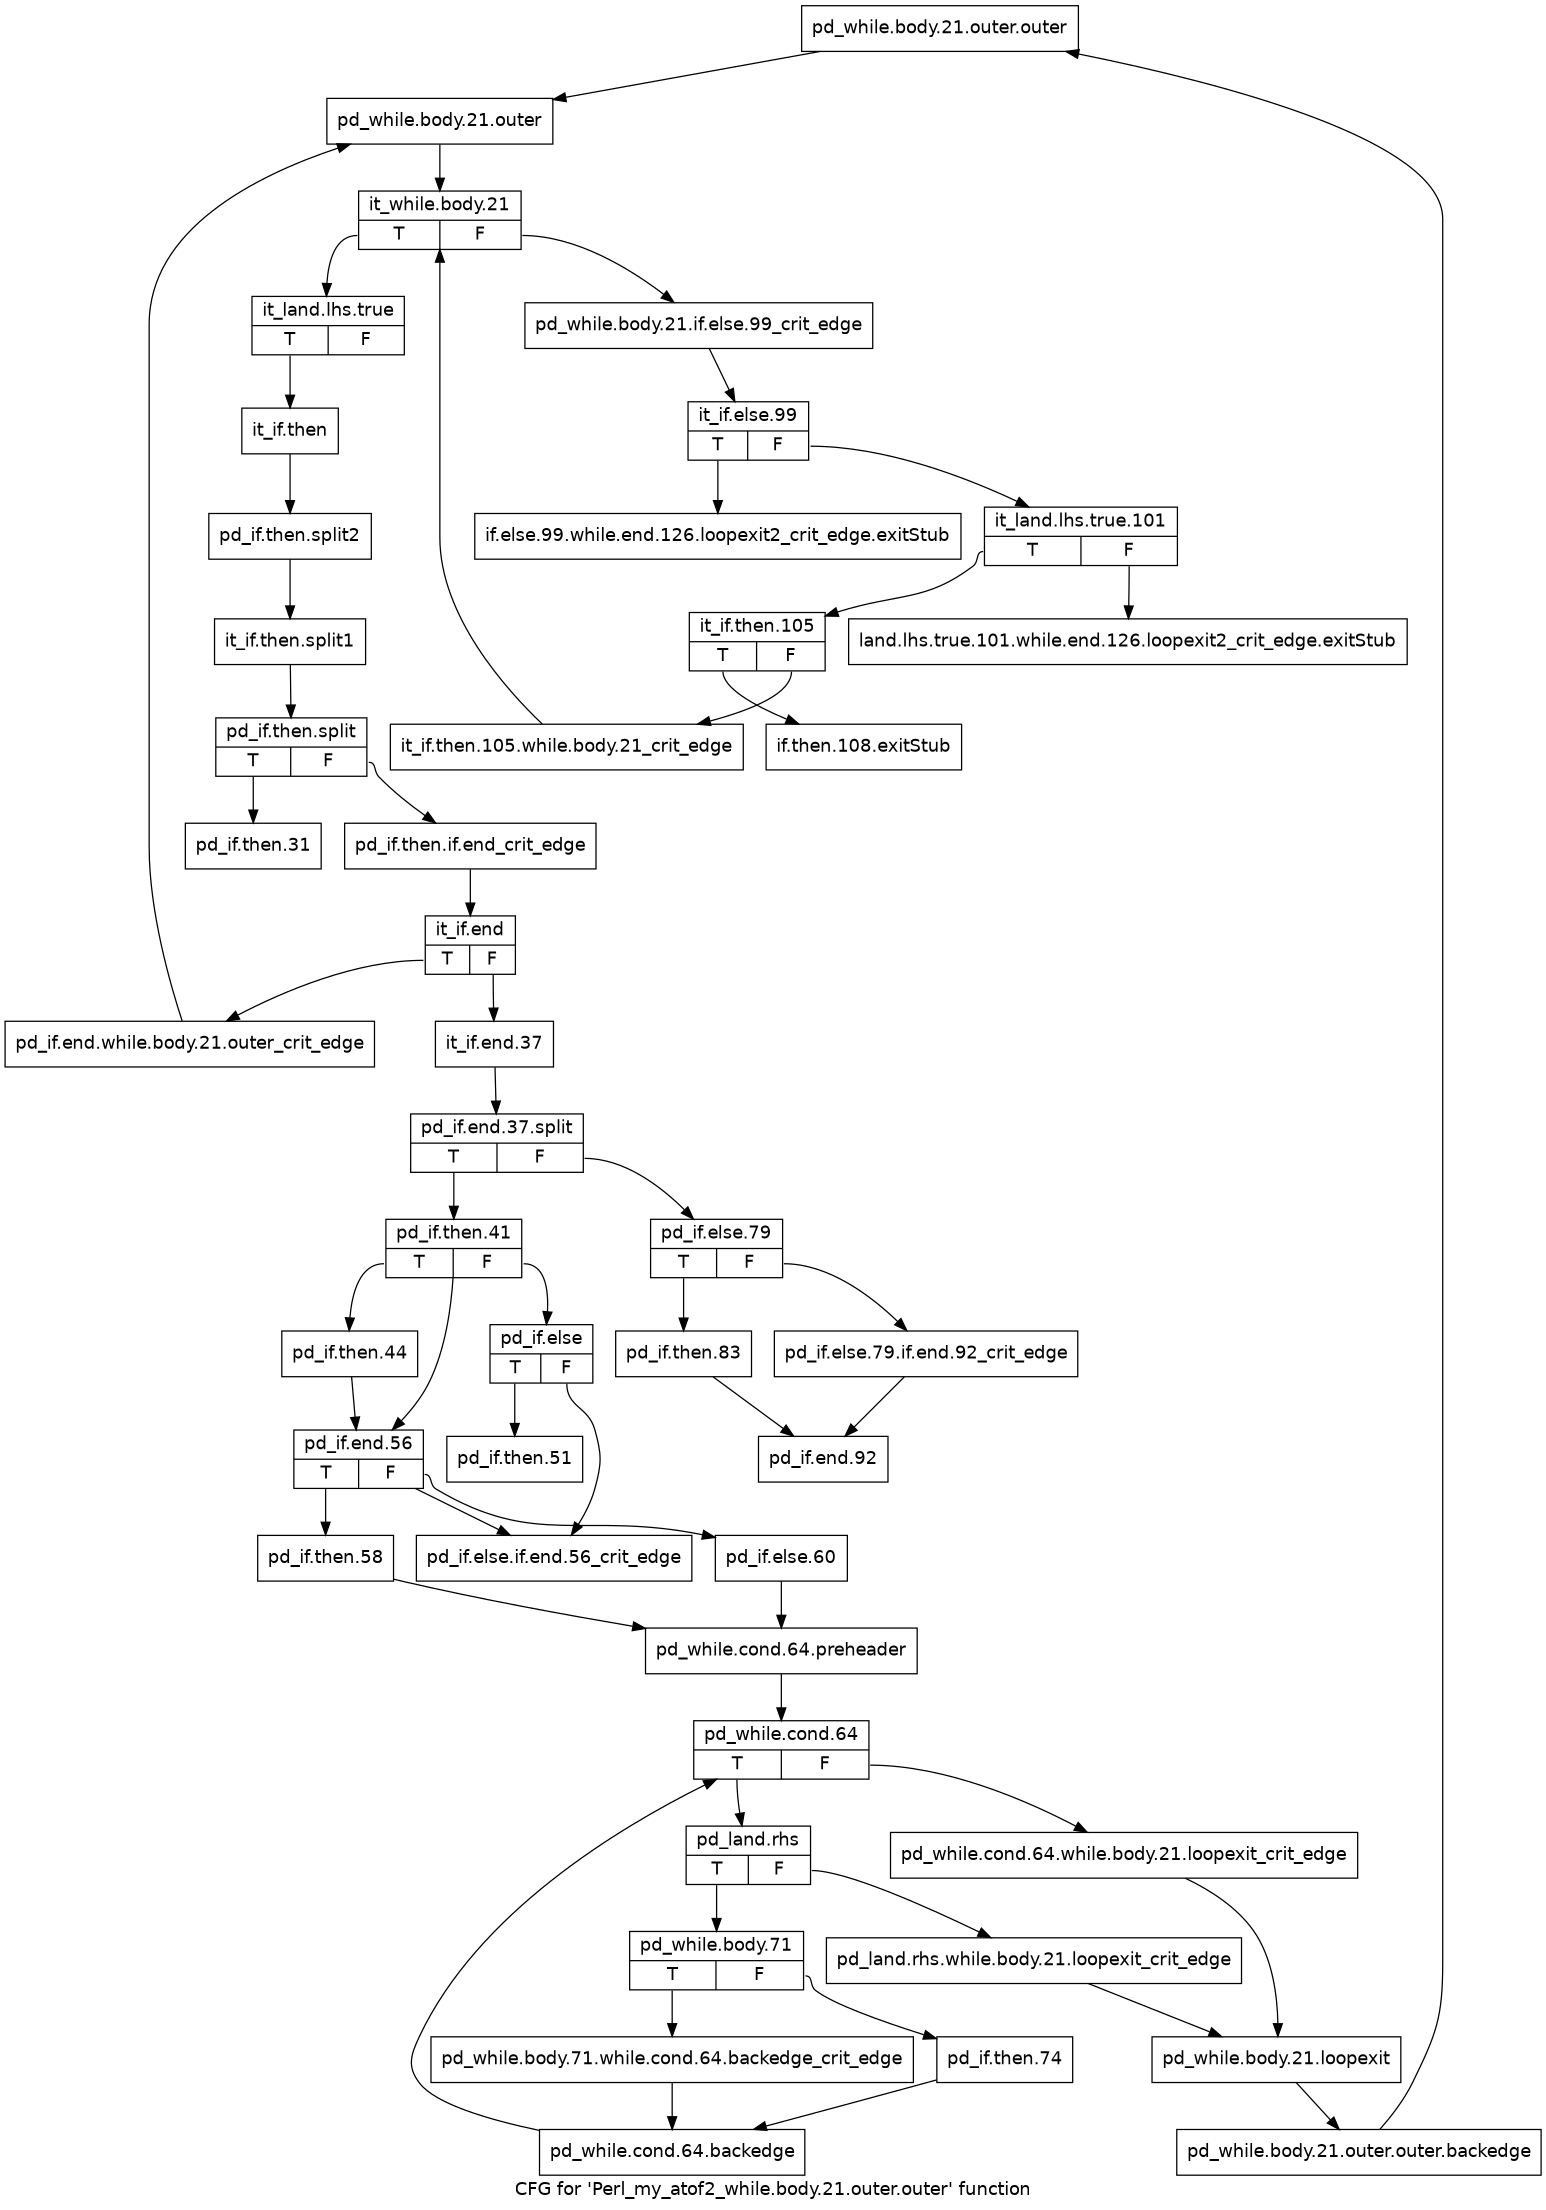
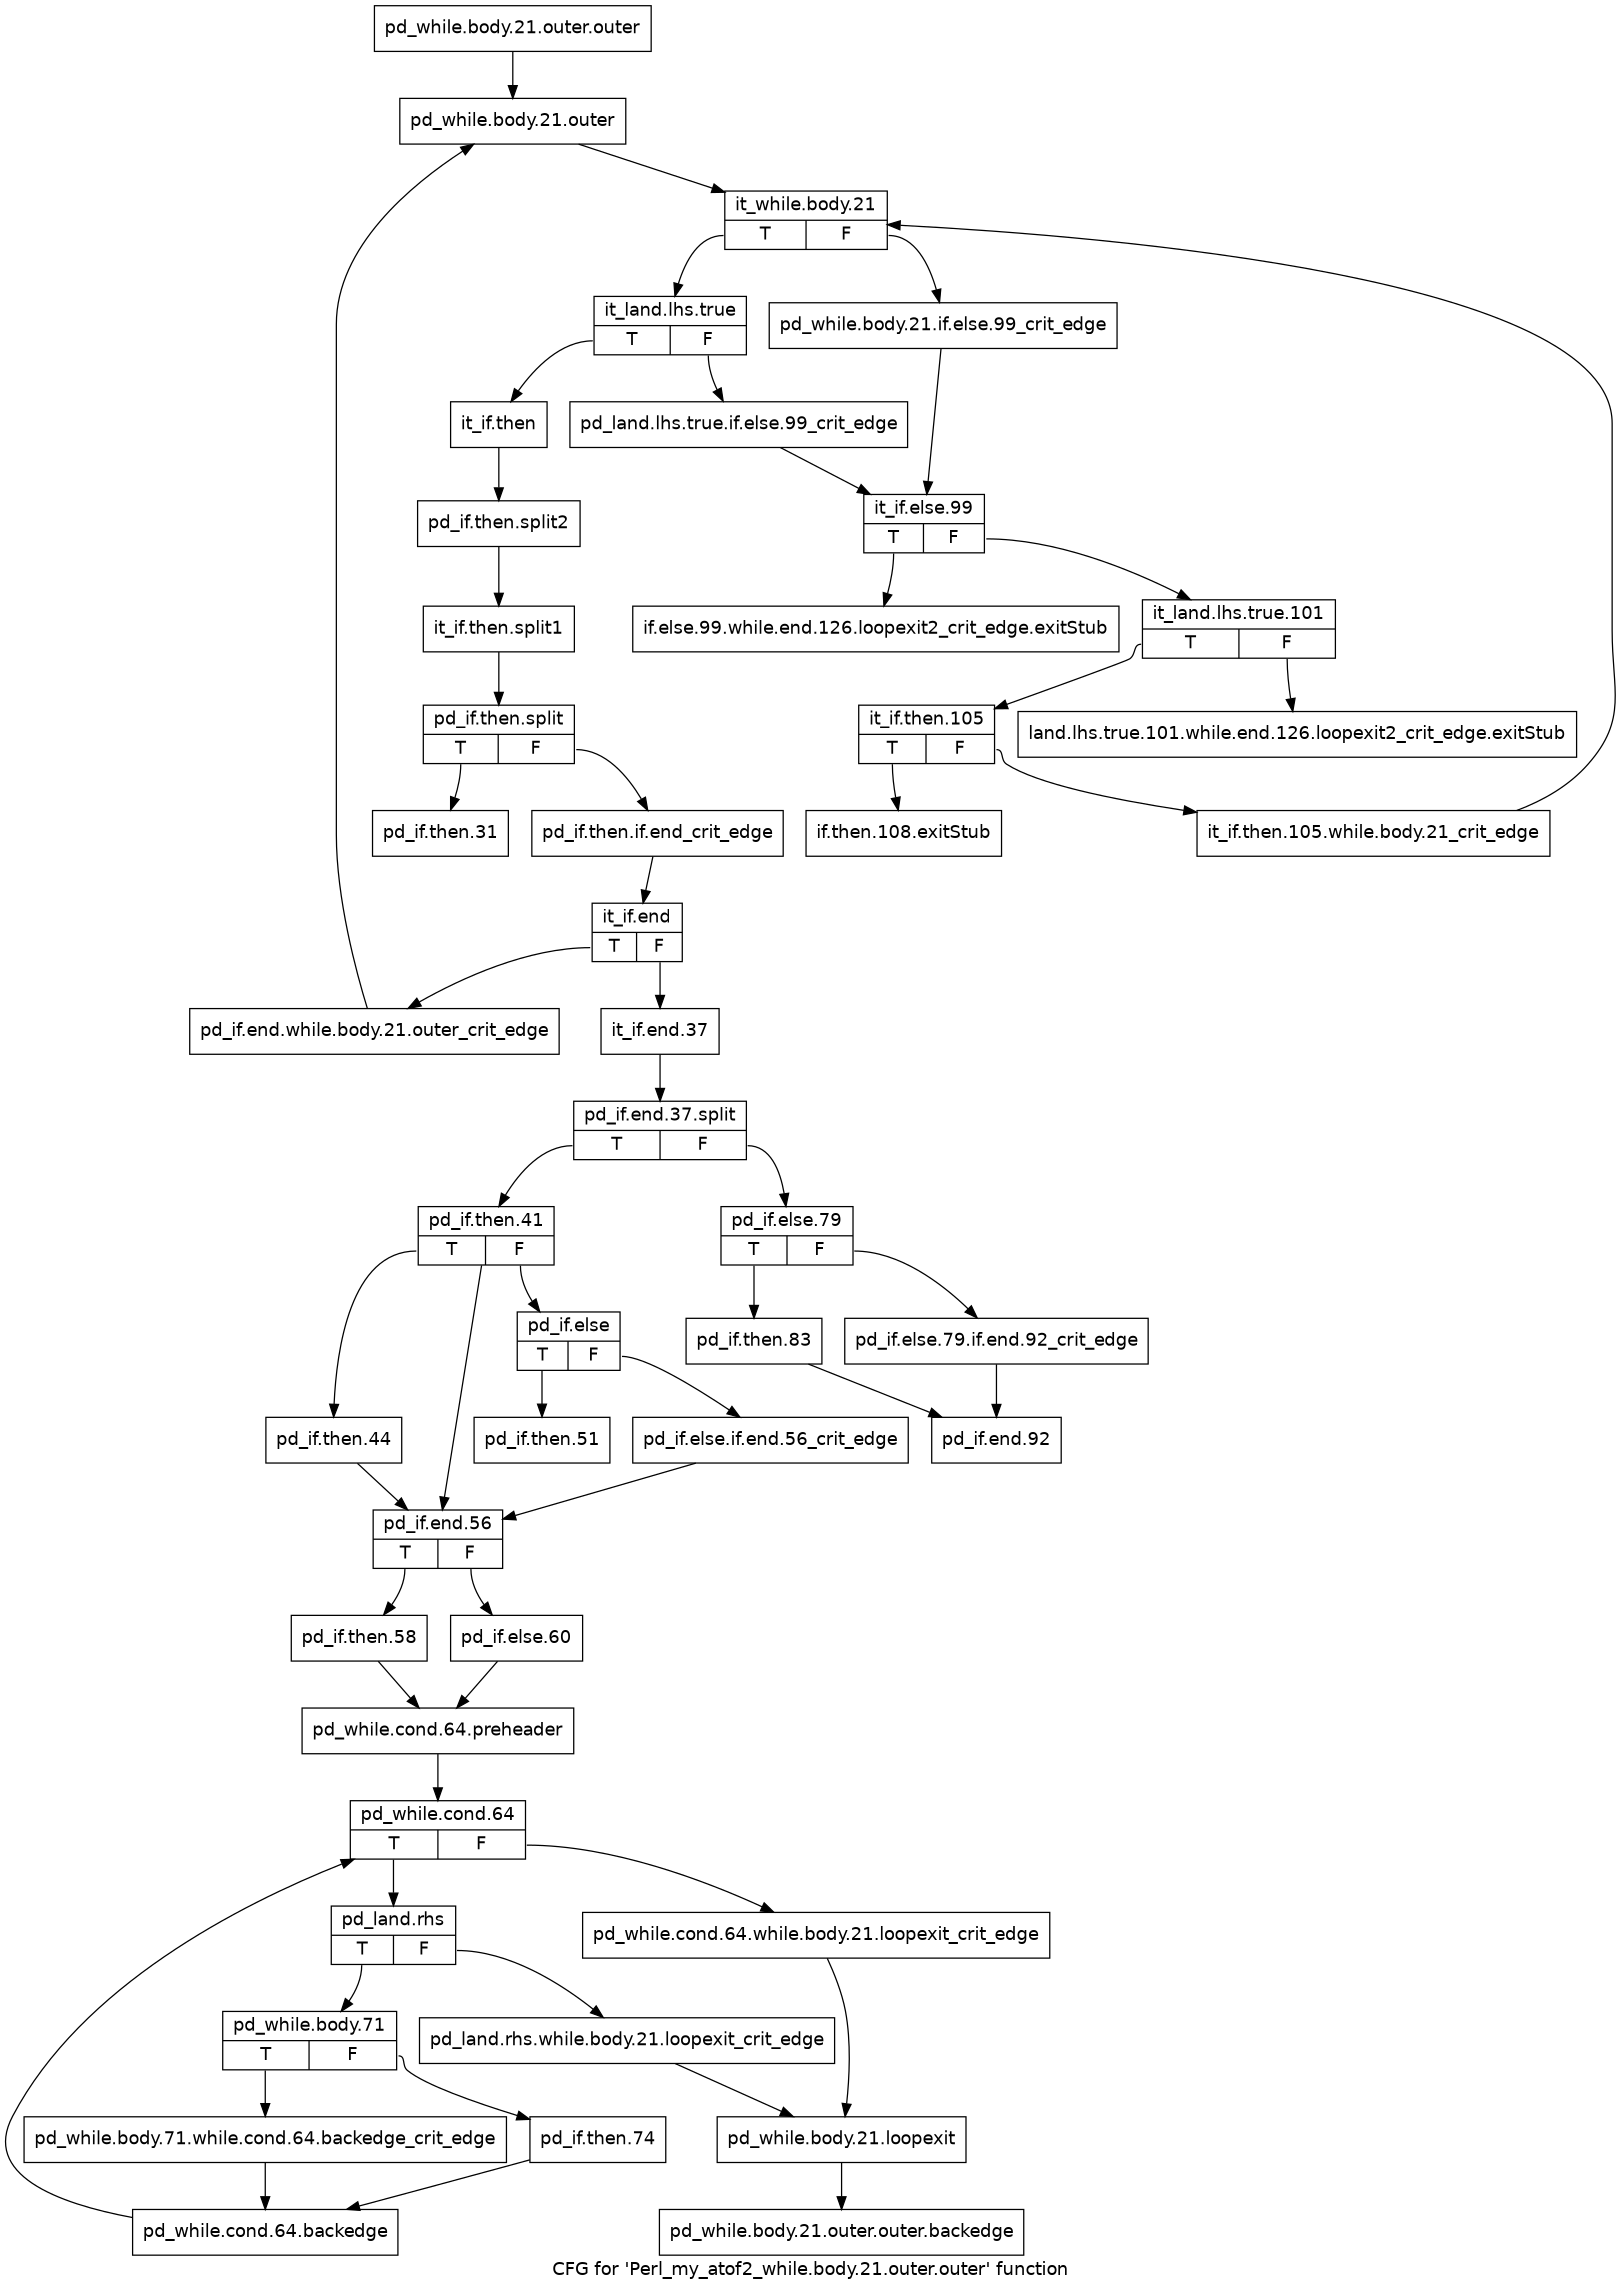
none -> (739, 425)
(1443, 975) -> none
(457, 1509) -> (605, 1489)
